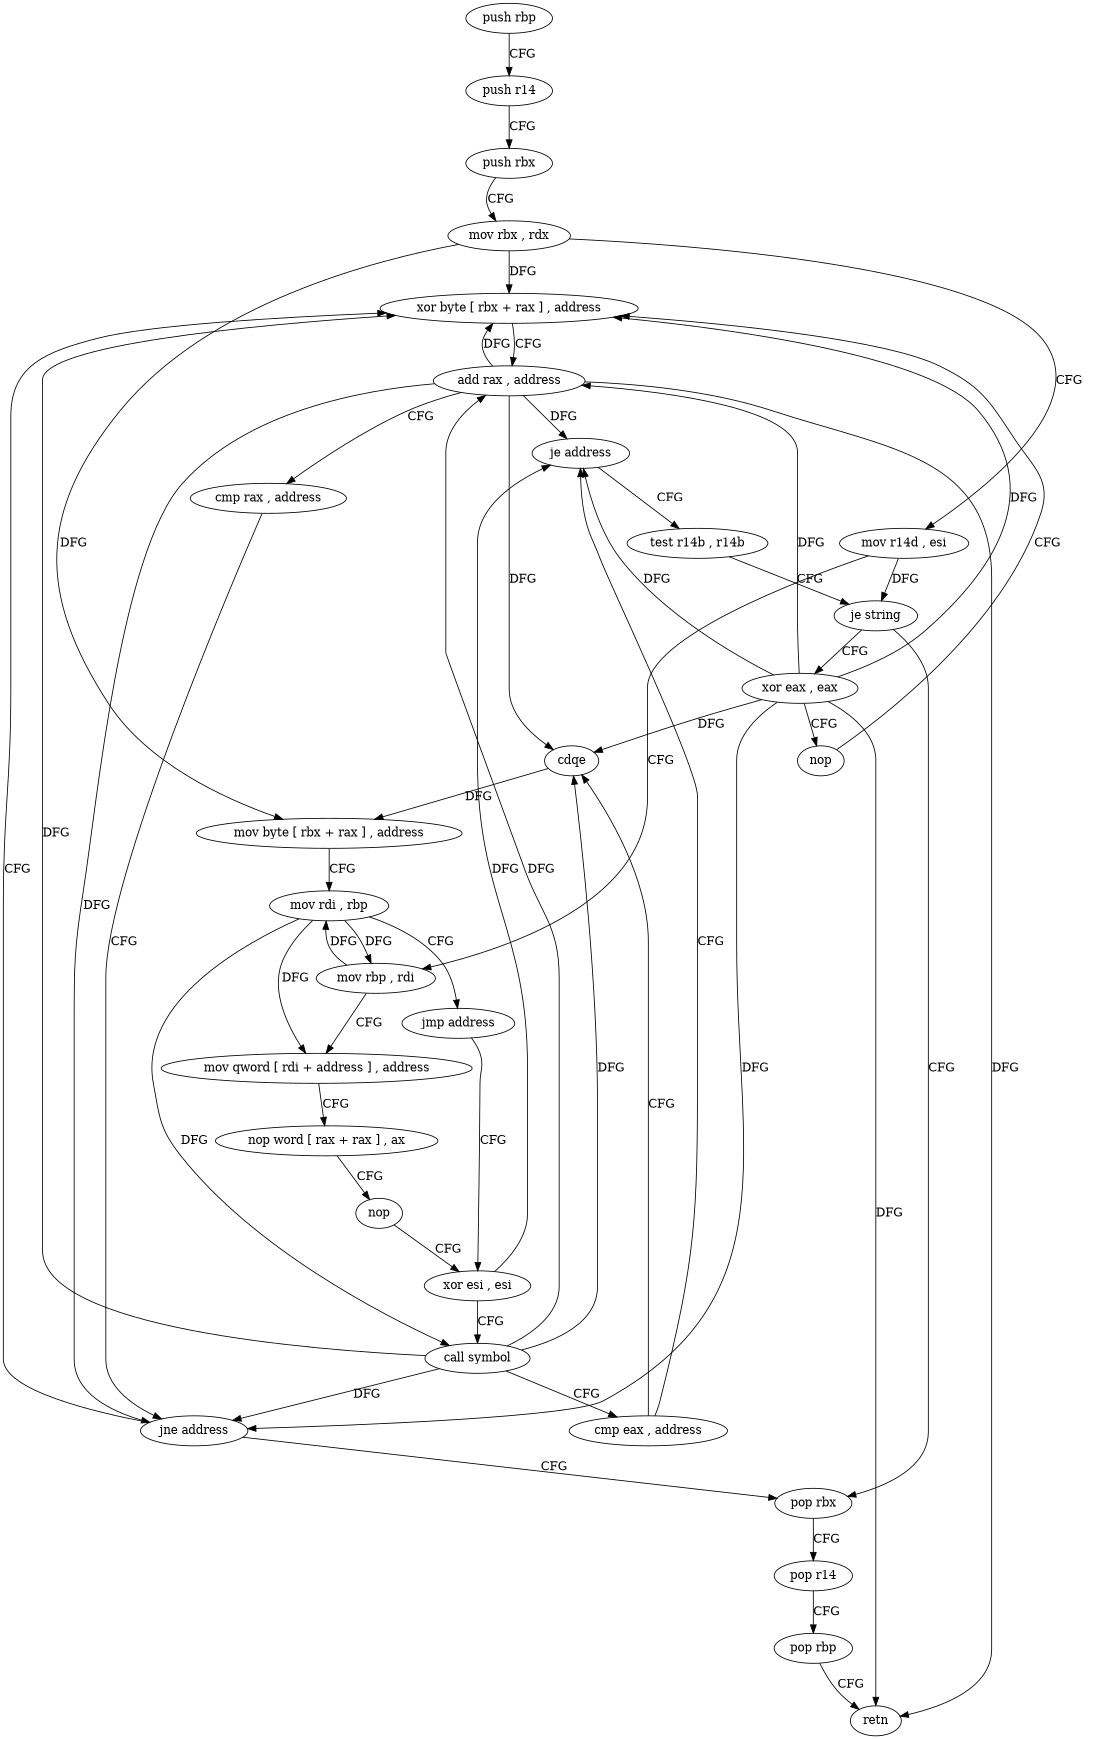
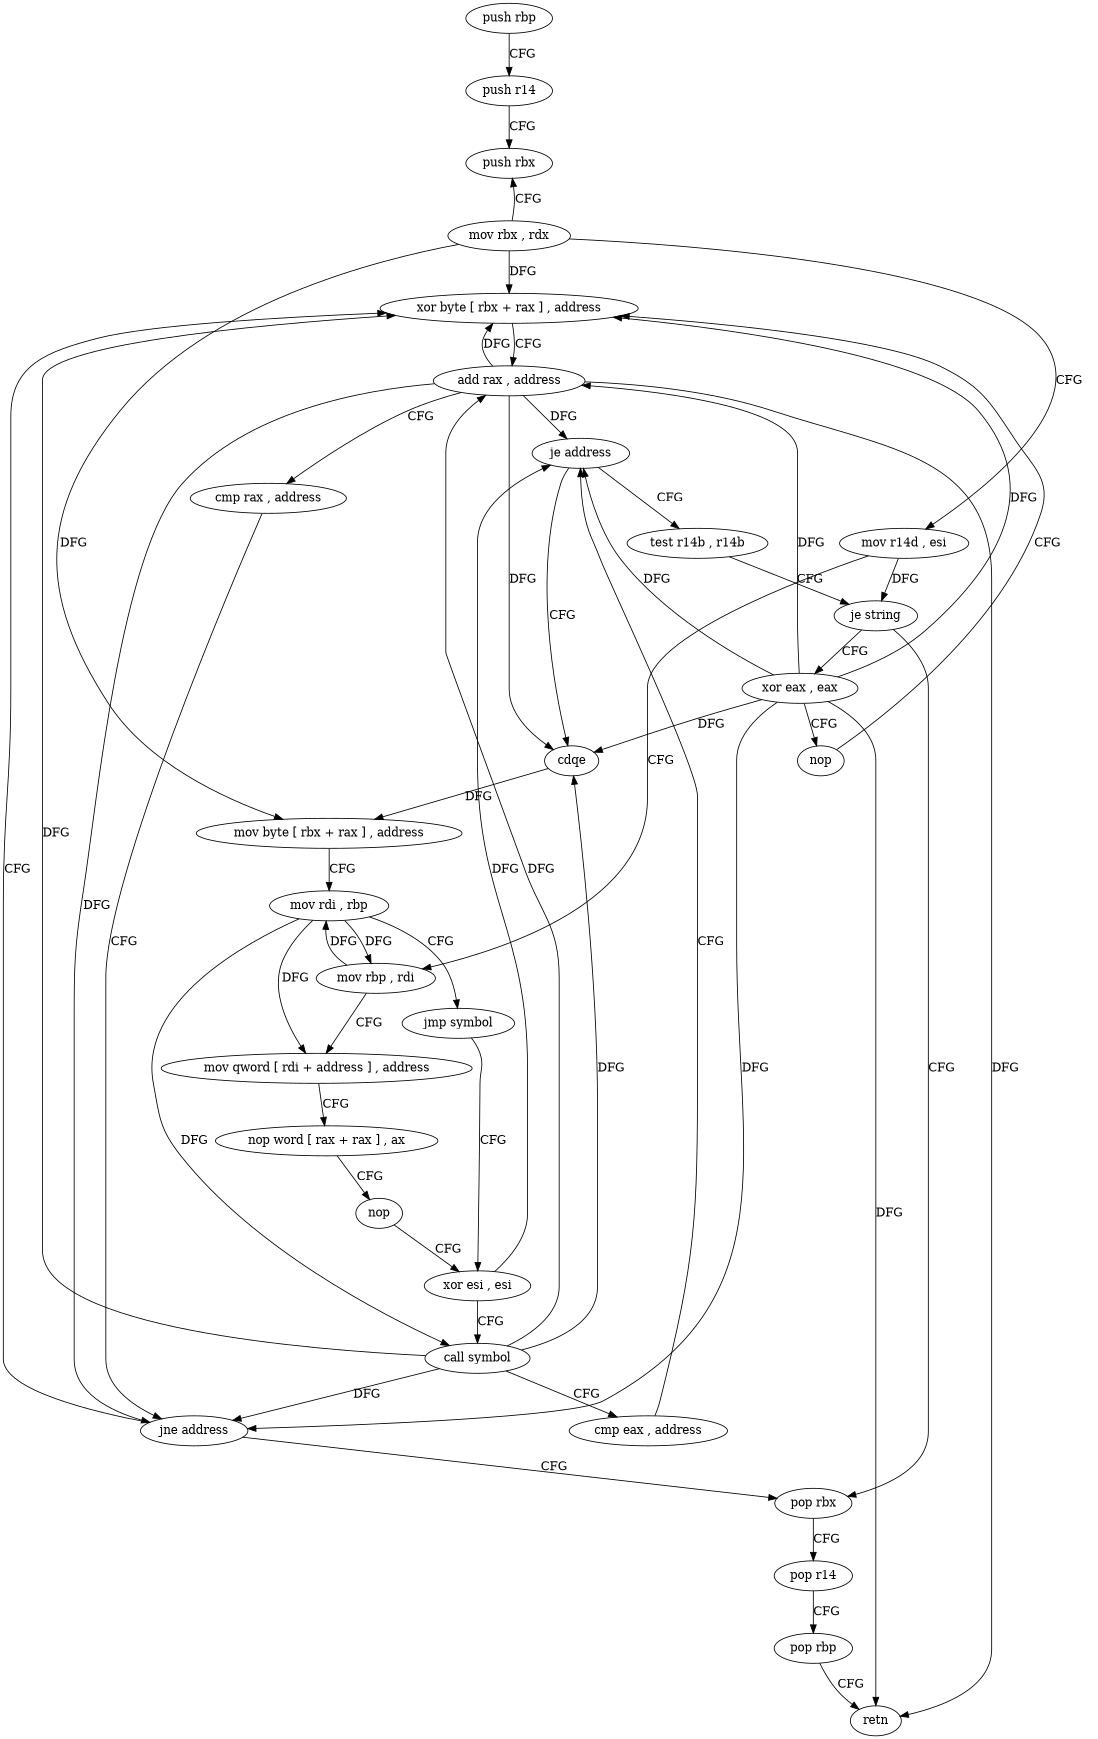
(487, 195) -> (514, 204)
(458, 1023) -> (458, 1023)
(648, 1092) -> (548, 602)
